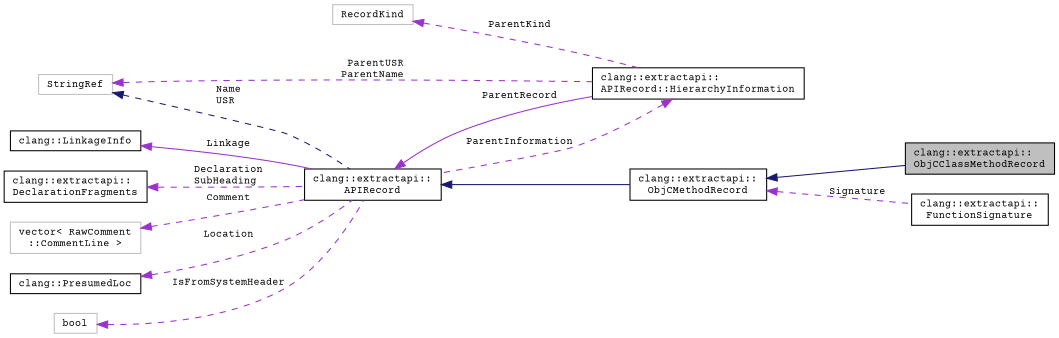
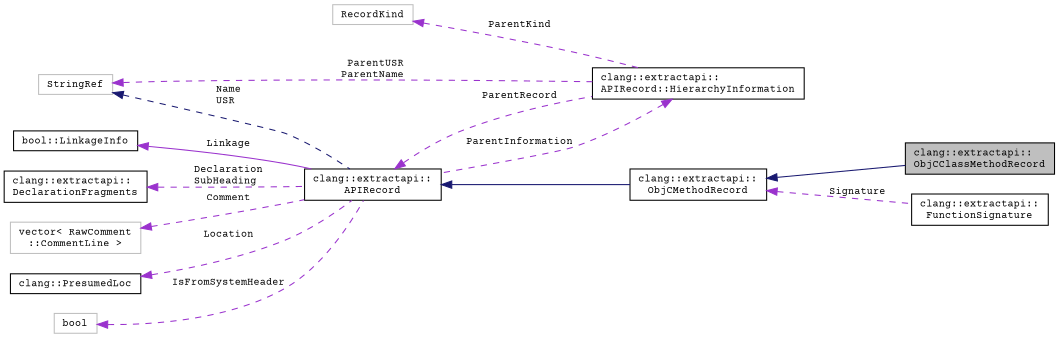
(494, 119) -> (494, 119)
(76, 141) -> (76, 141)
